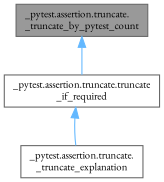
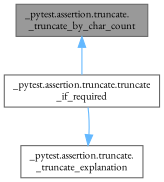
(82, 20) -> (82, 20)
(75, 132) -> (89, 121)
